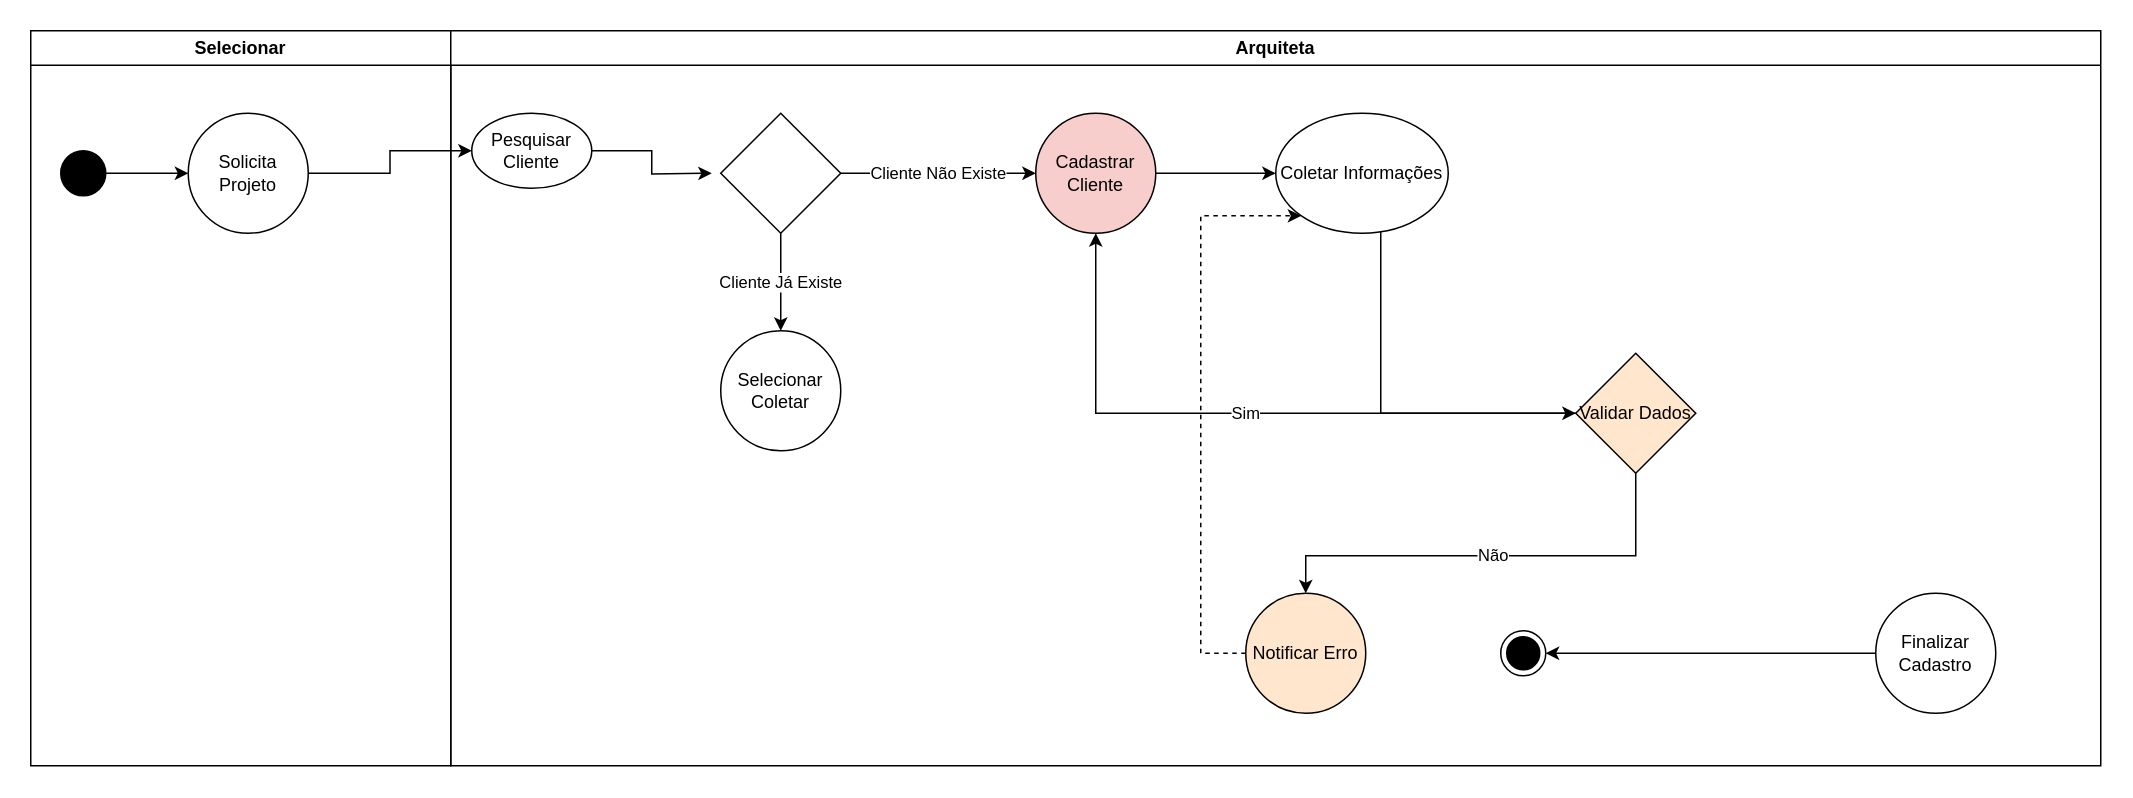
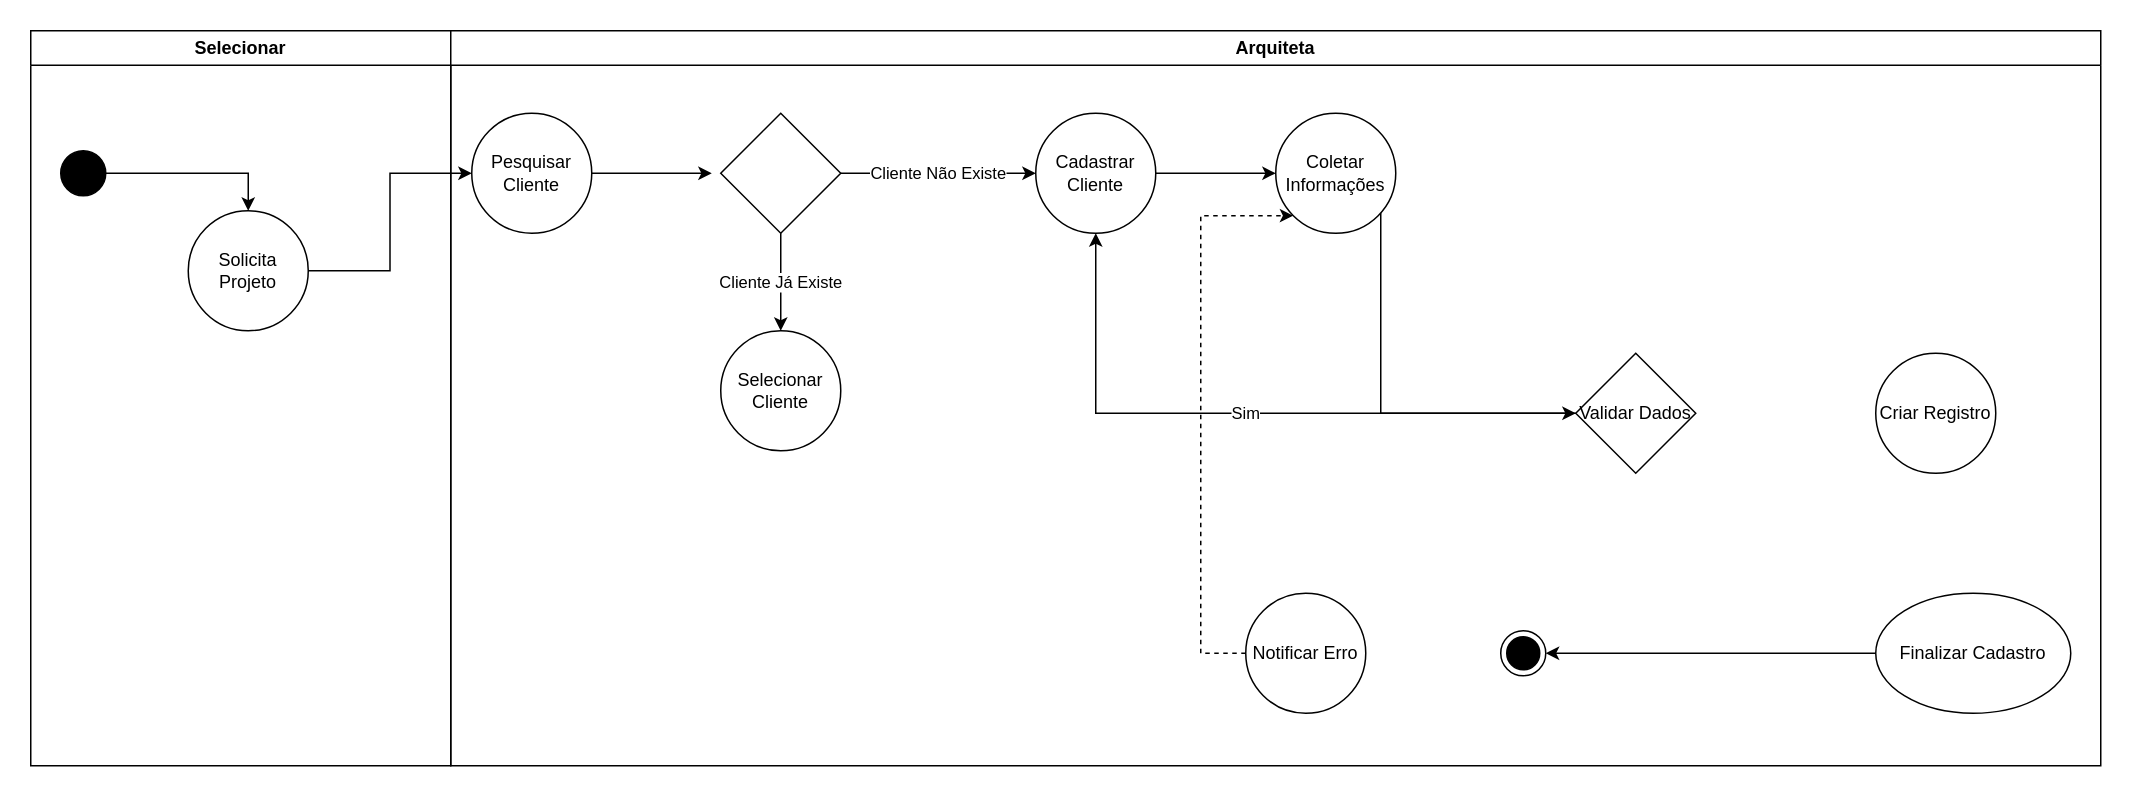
(532, 151) -> (532, 173)
(248, 173) -> (248, 271)
(1096, 173) -> (1096, 173)
(1362, 173) -> (1336, 173)
(781, 391) -> (781, 391)
(1636, 413) -> (1636, 413)
none -> (1936, 413)
(1499, 556) -> none
(1306, 653) -> (1306, 653)
(1936, 653) -> (1973, 653)
